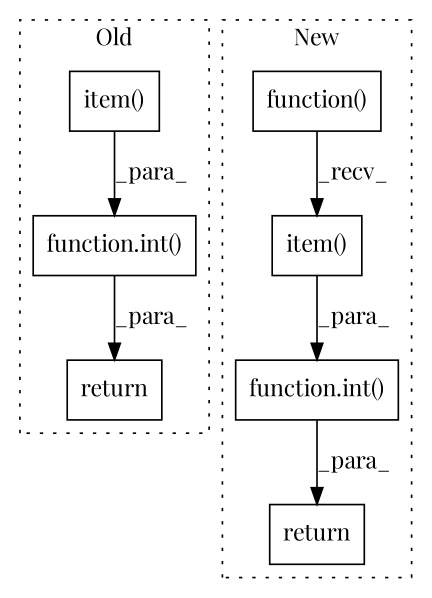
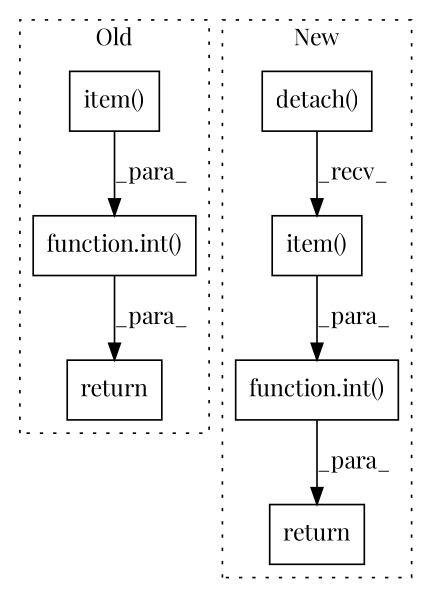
(317, 101) -> (317, 101)
